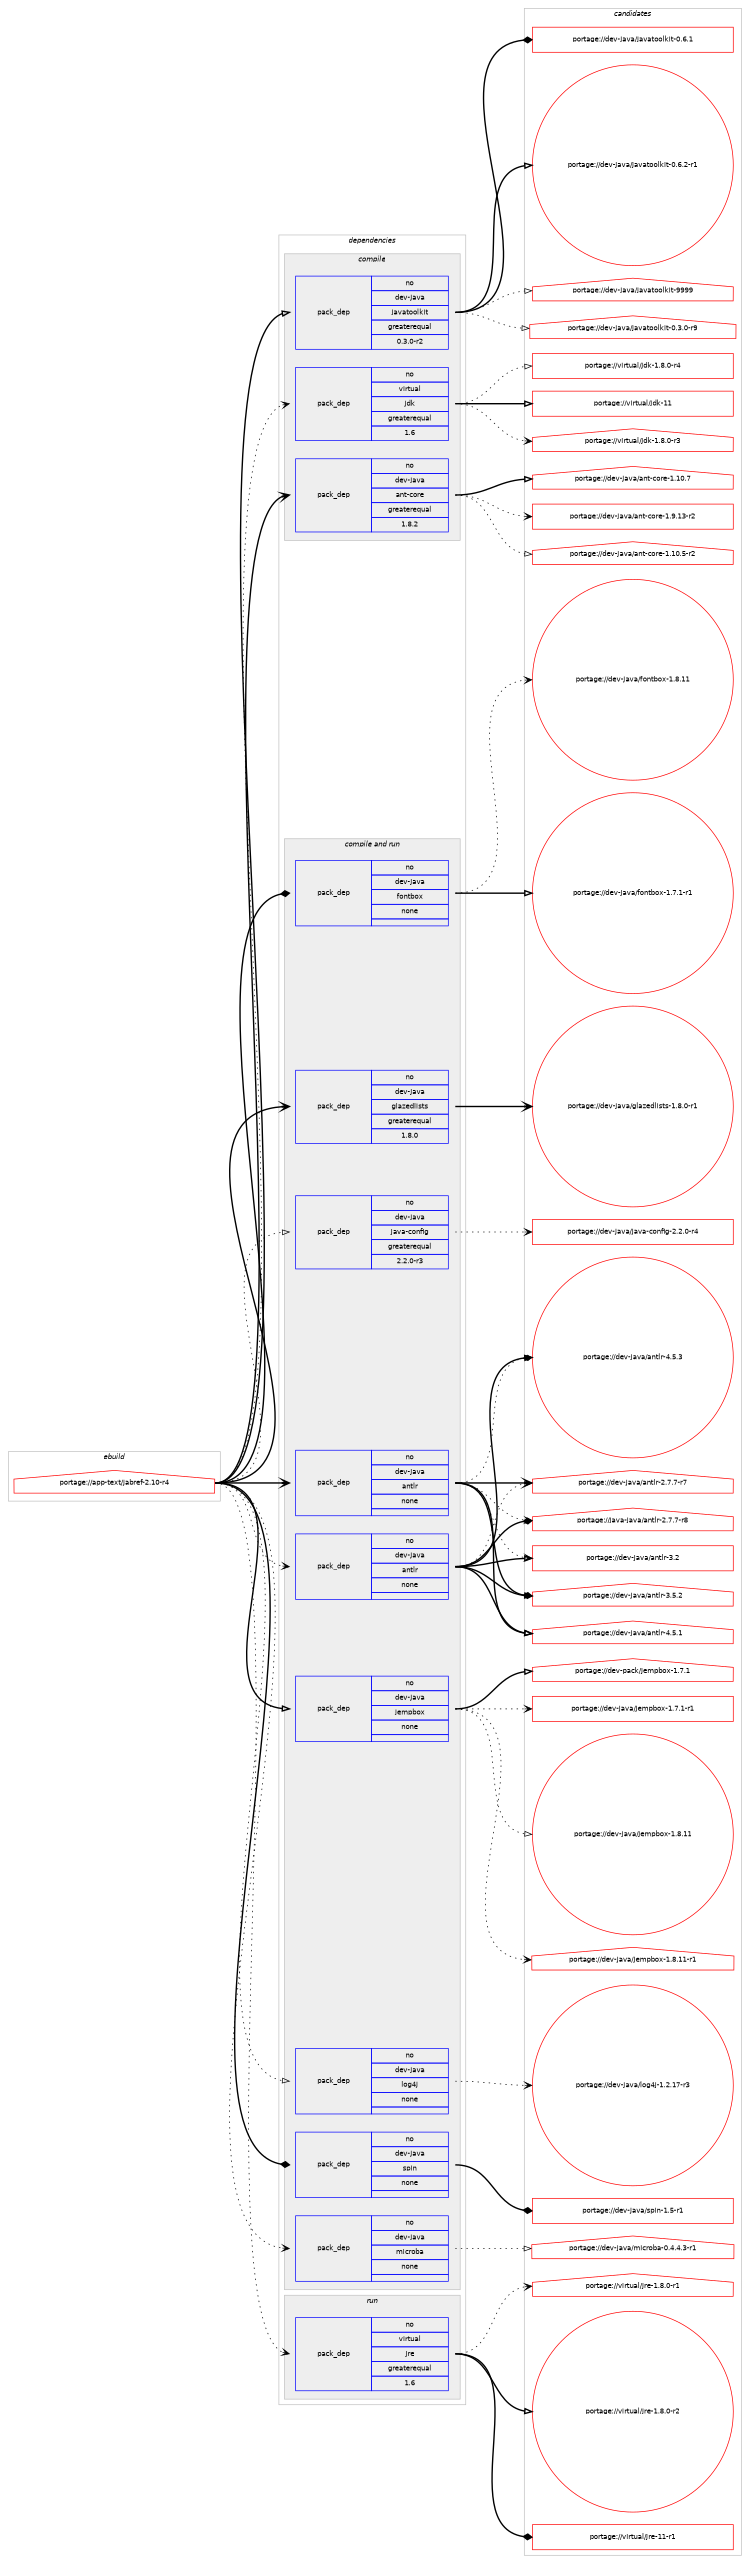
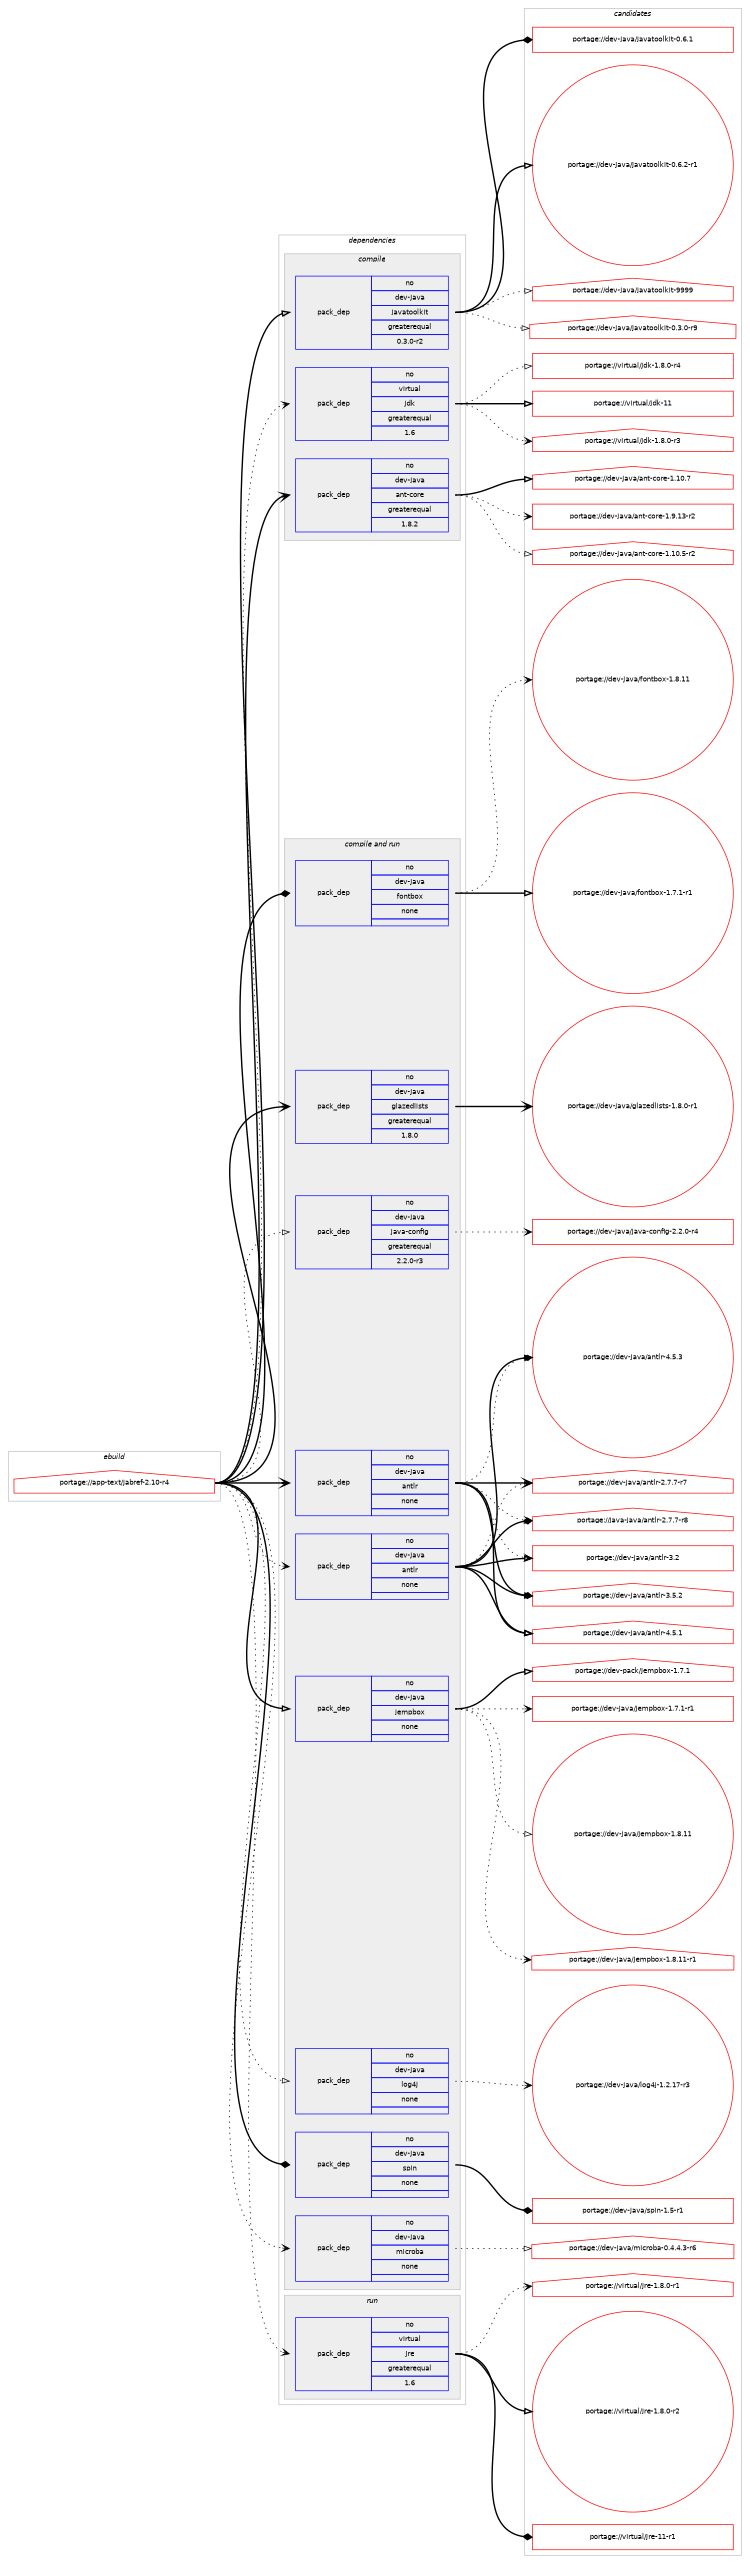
(633, 2249) -> (633, 2249)
